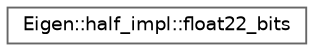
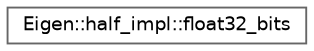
(157, 26) -> (157, 26)
